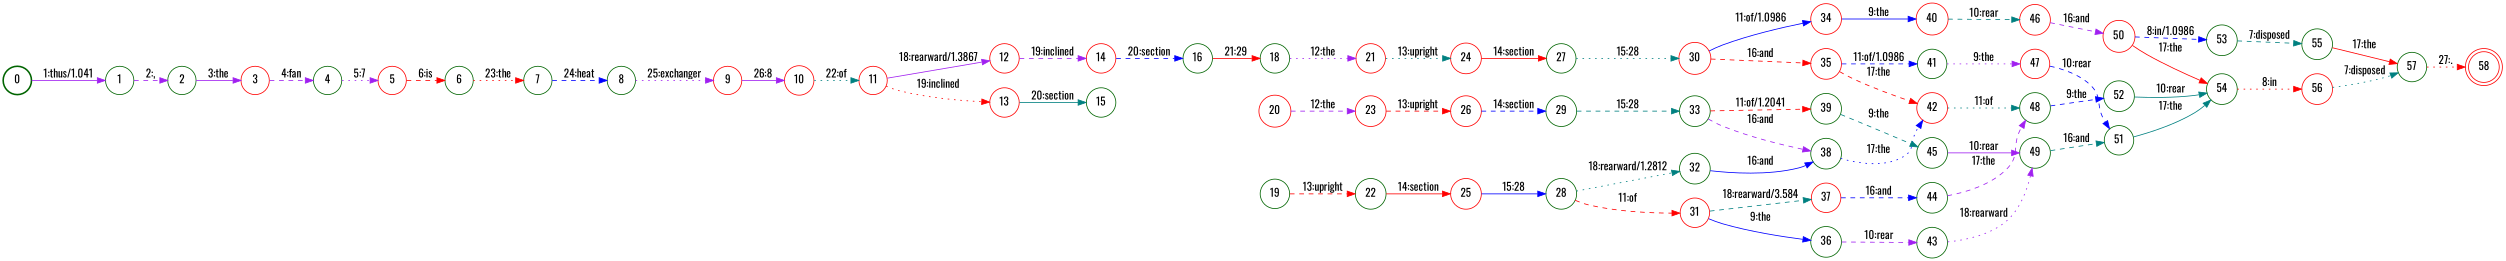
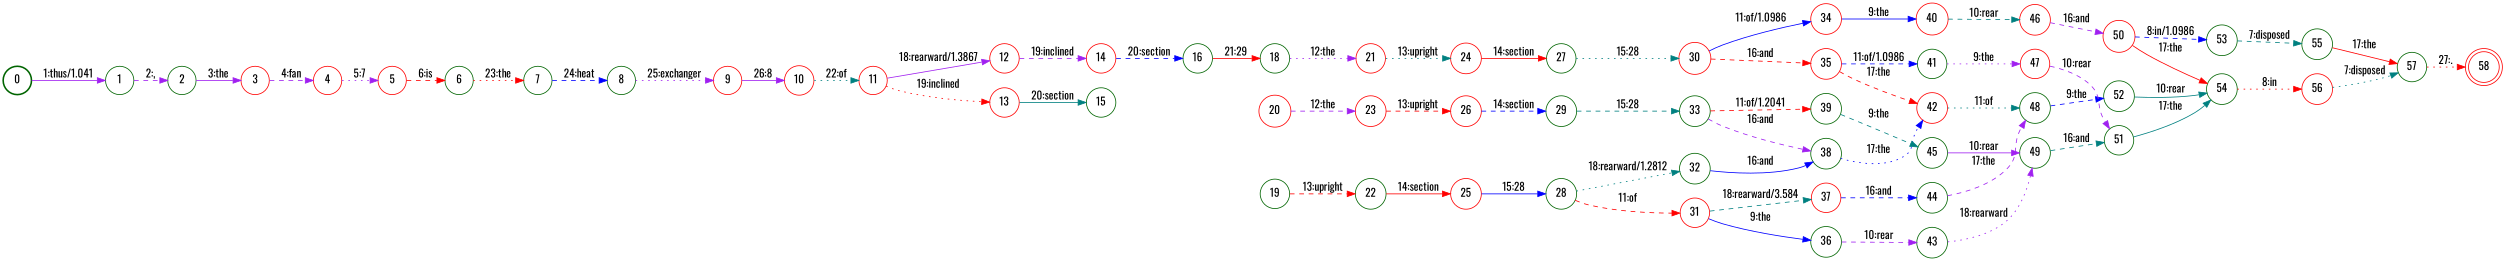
(328, 80) -> (328, 80)
(2089, 83) -> (2089, 83)
